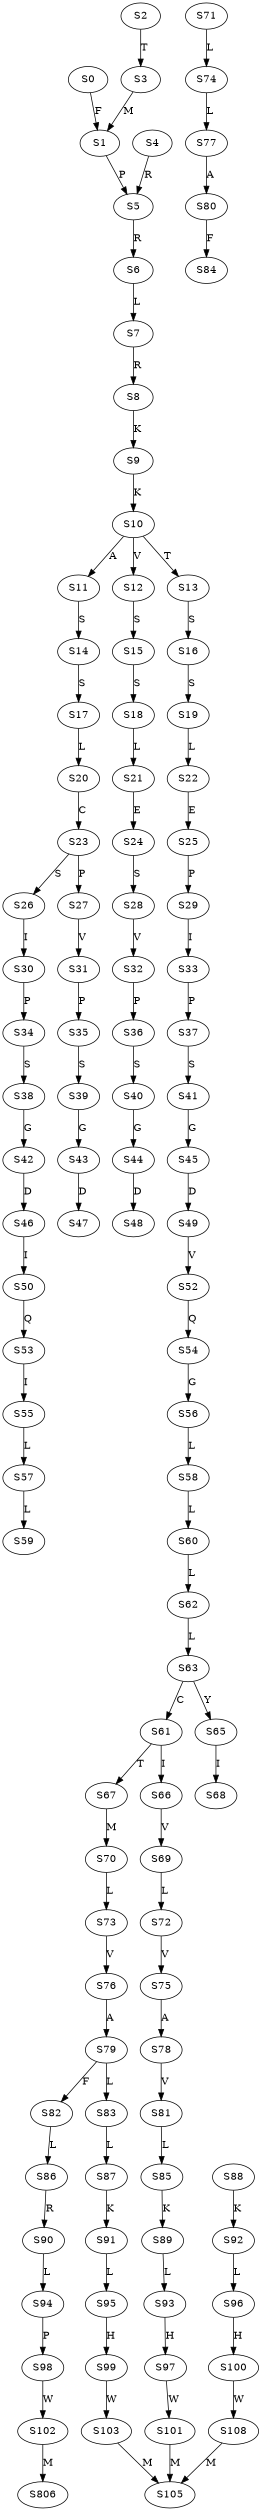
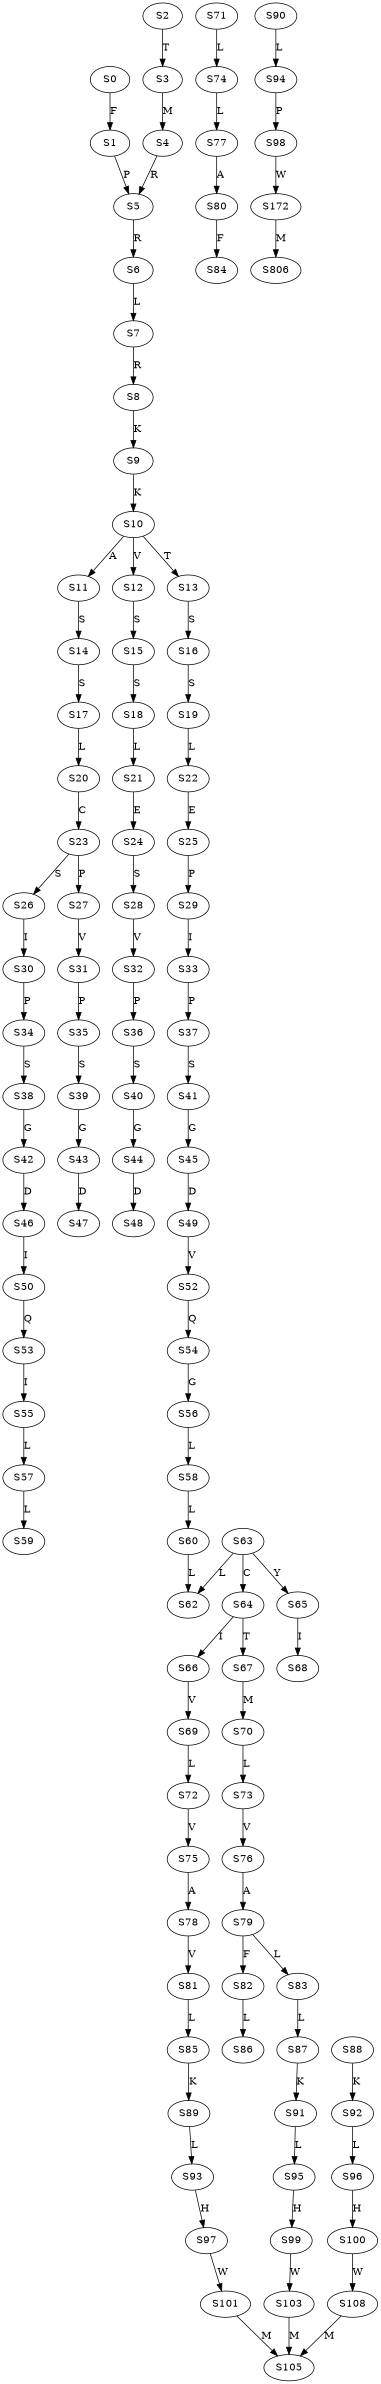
(122, 108) -> (163, 108)
(188, 1633) -> (218, 1570)
(161, 1732) -> (243, 1605)
(45, 2205) -> none
(43, 2431) -> (276, 207)
